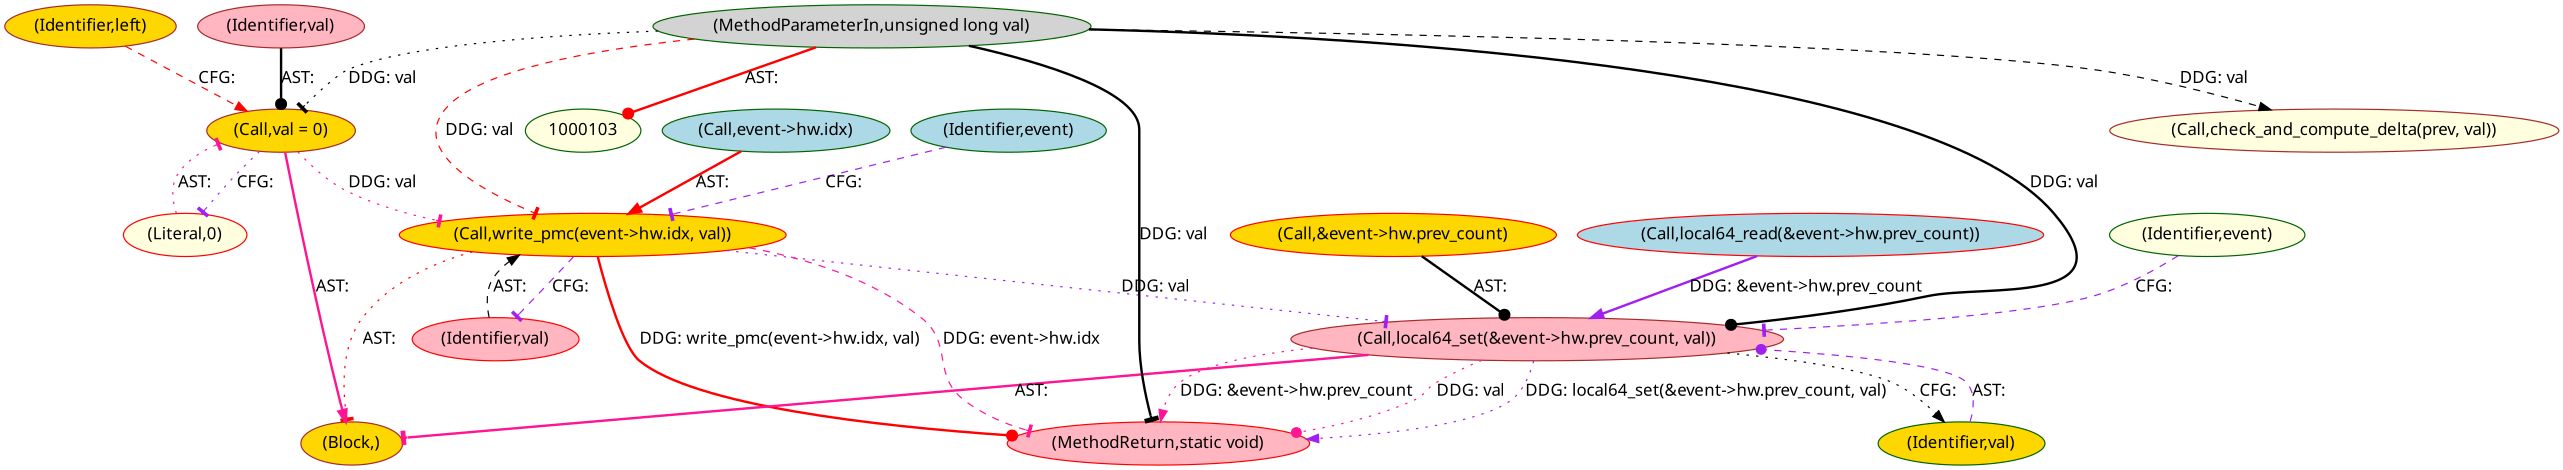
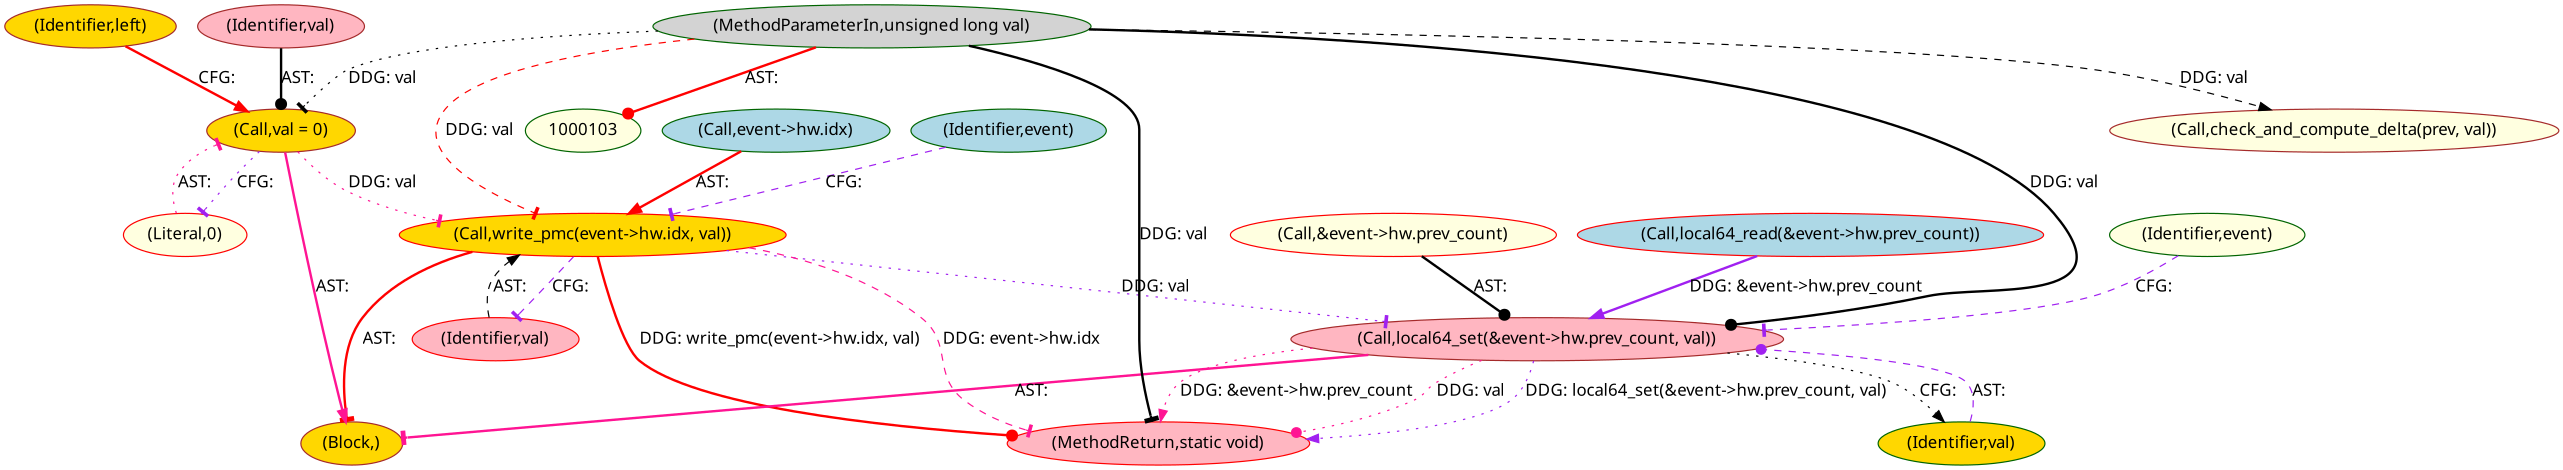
(181, 76) -> (181, 76)
(1393, 235) -> (1393, 235)
(372, 307) -> (372, 307)
